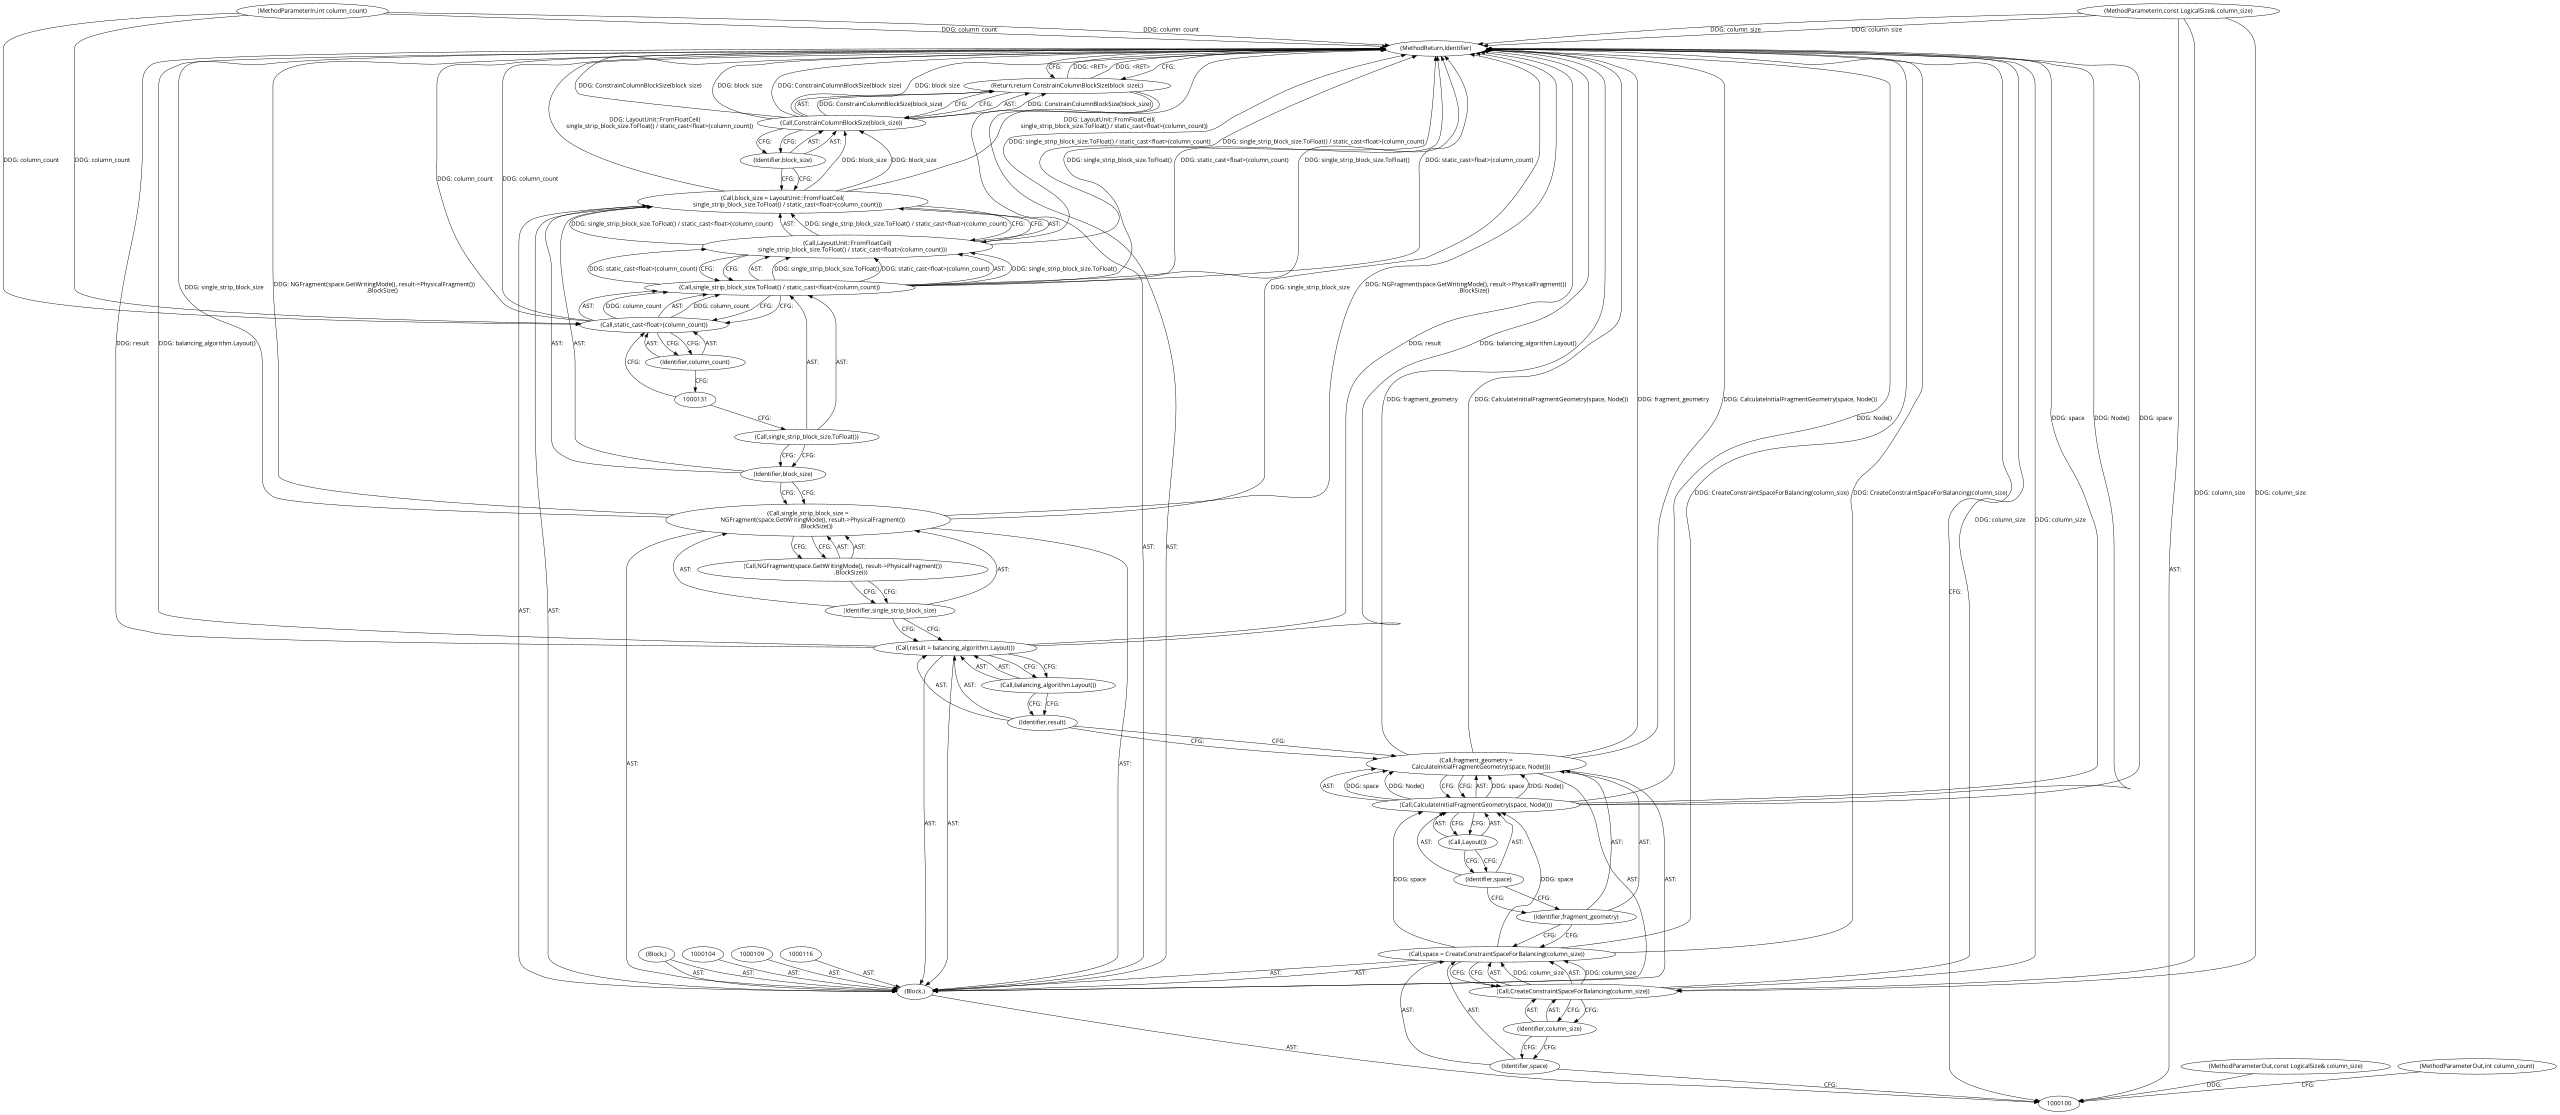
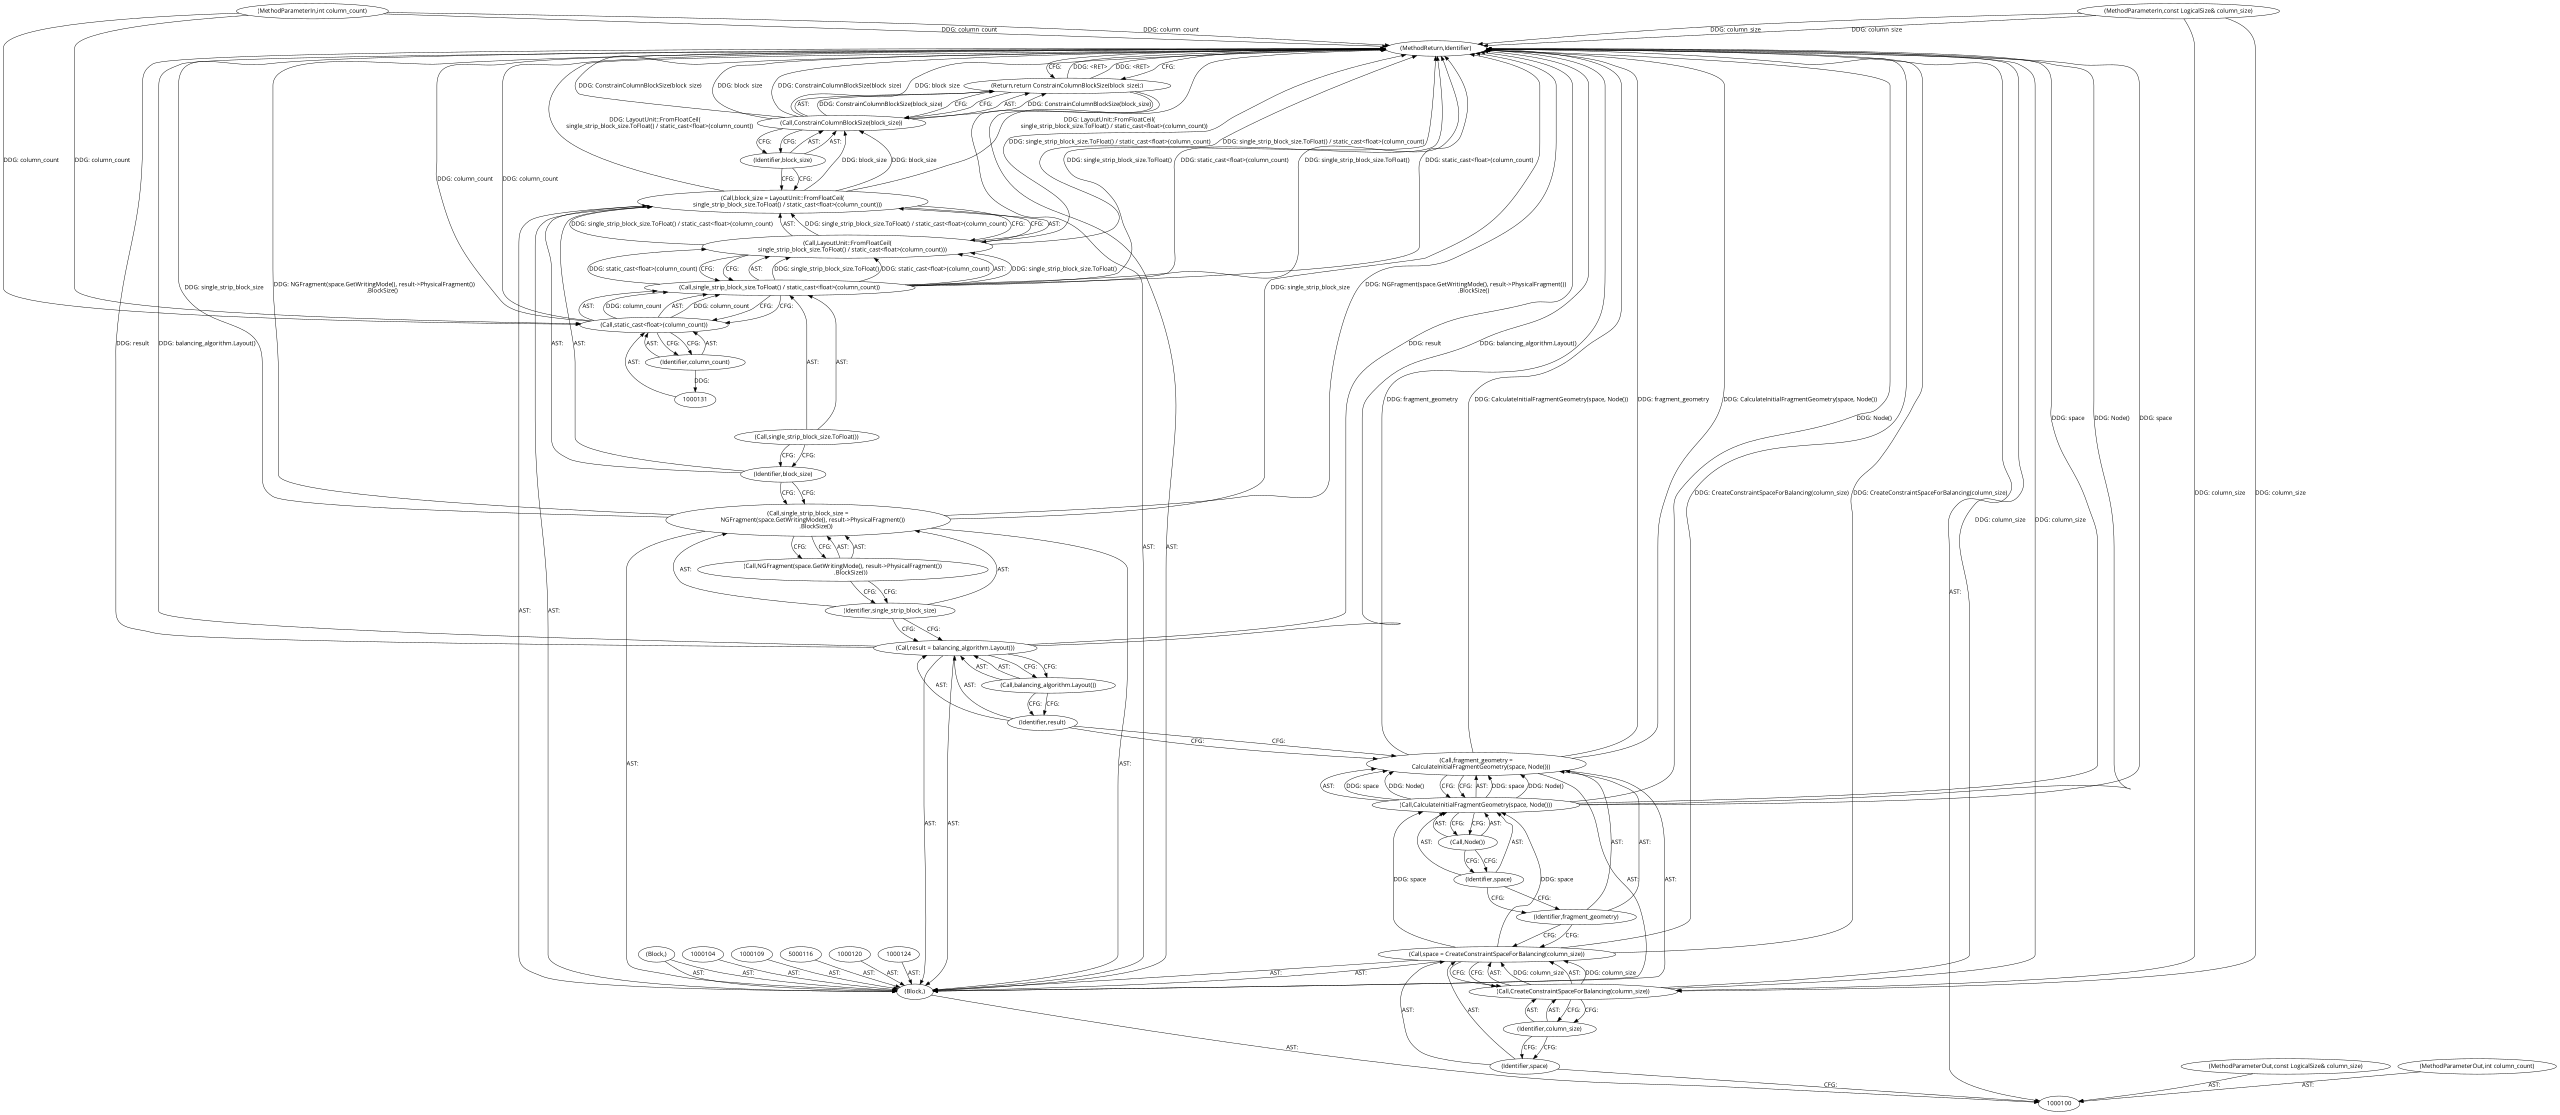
(635, 362) -> (635, 362)
(703, 381) -> (703, 381)
(746, 417) -> none
(2169, 591) -> none
(1956, 592) -> (1956, 592)
(1468, 842) -> (1468, 842)
(801, 954) -> (801, 954)
none -> (850, 954)
none -> (899, 954)
(2215, 1085) -> (2215, 1085)
(2309, 1085) -> (2309, 1085)
